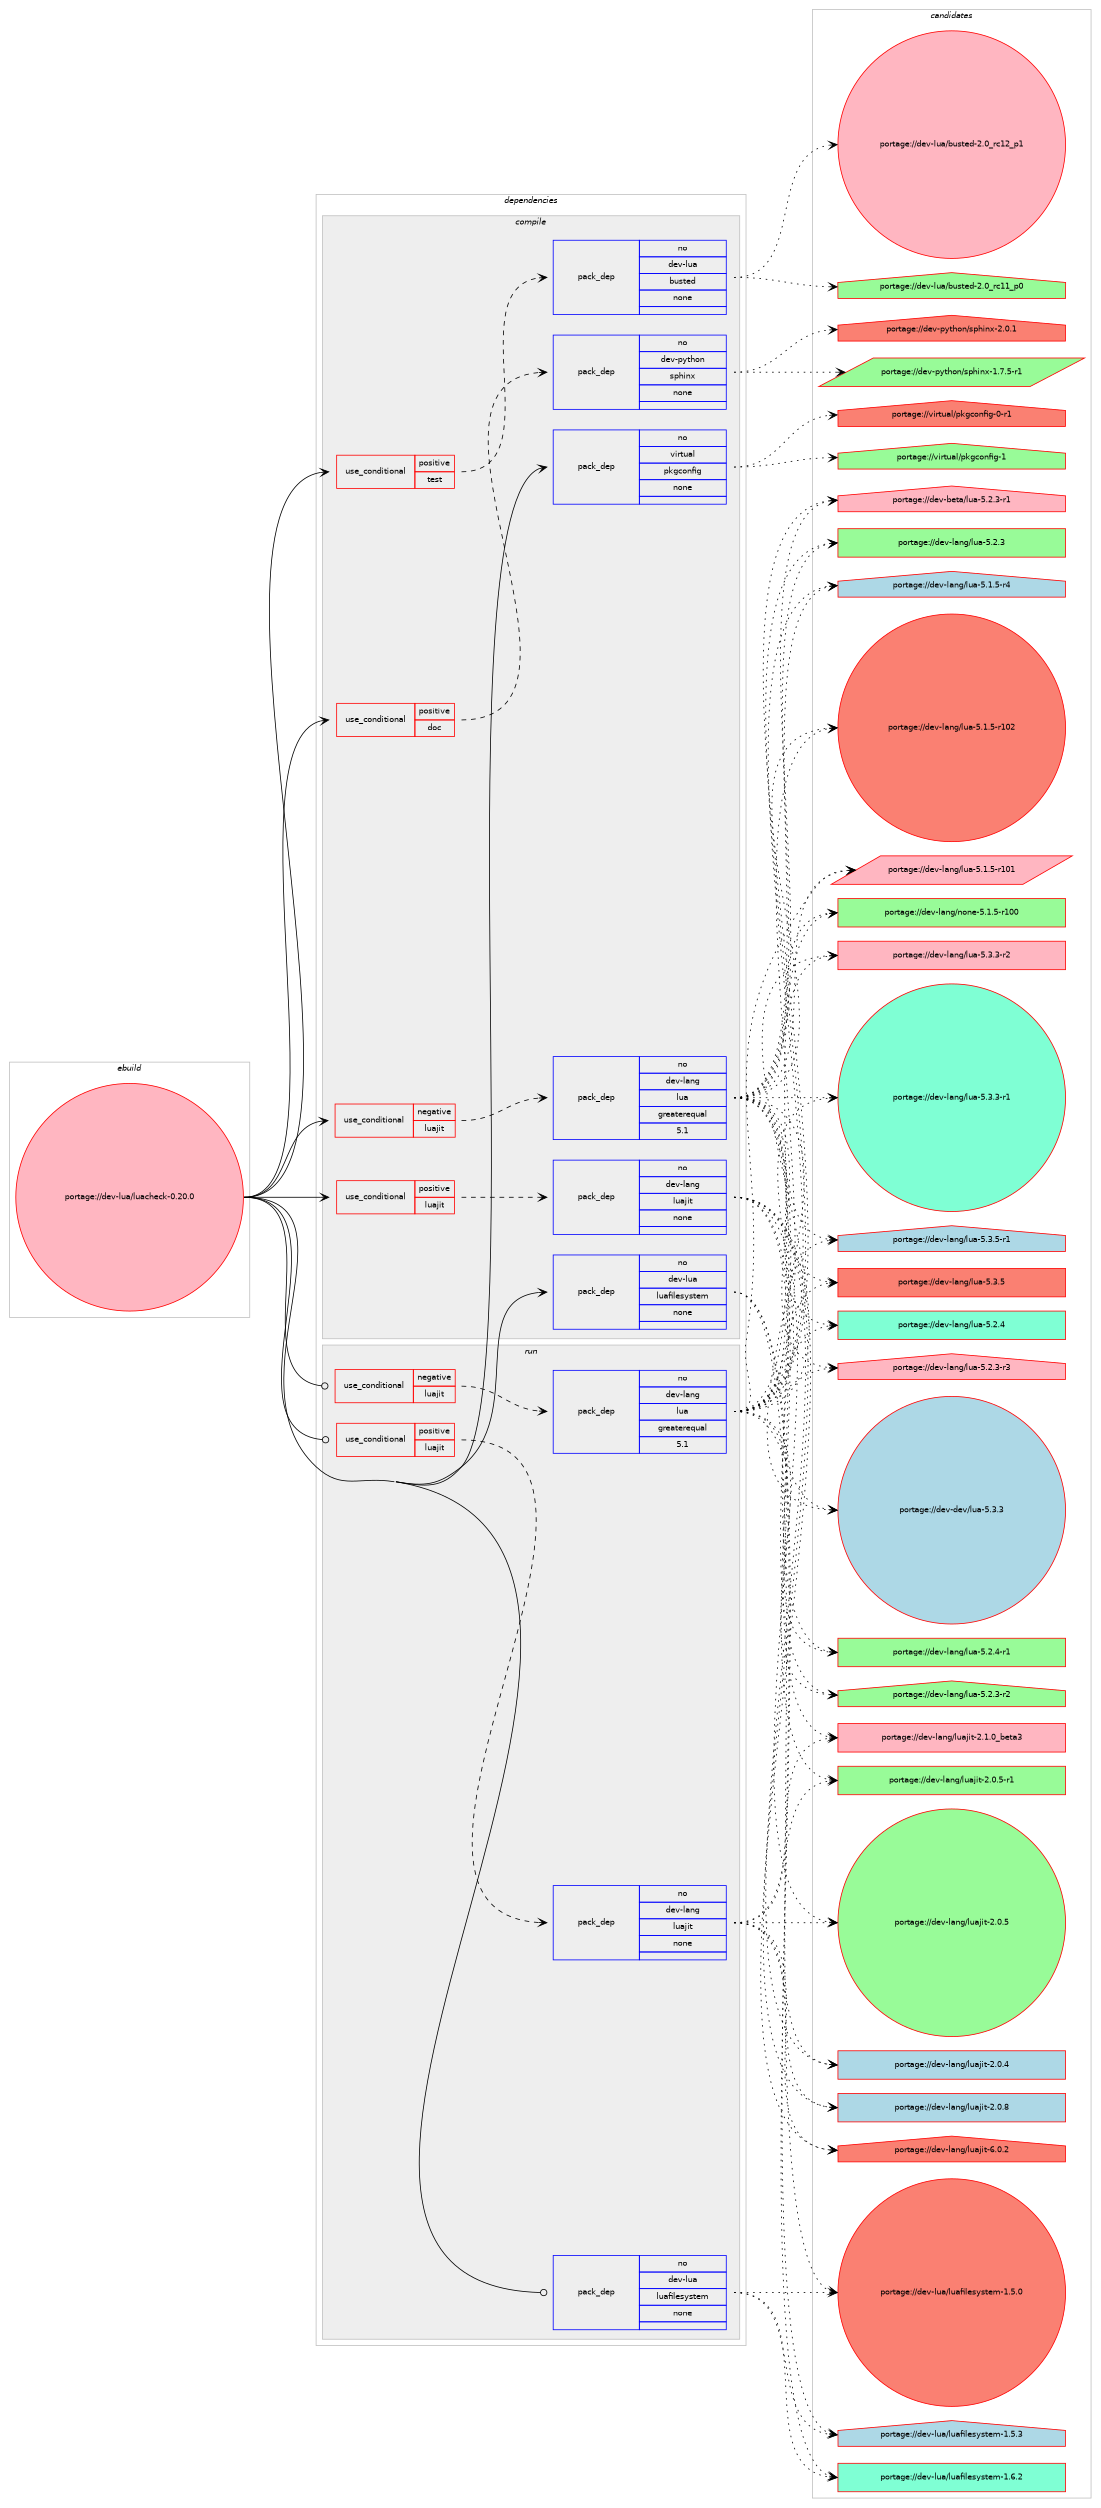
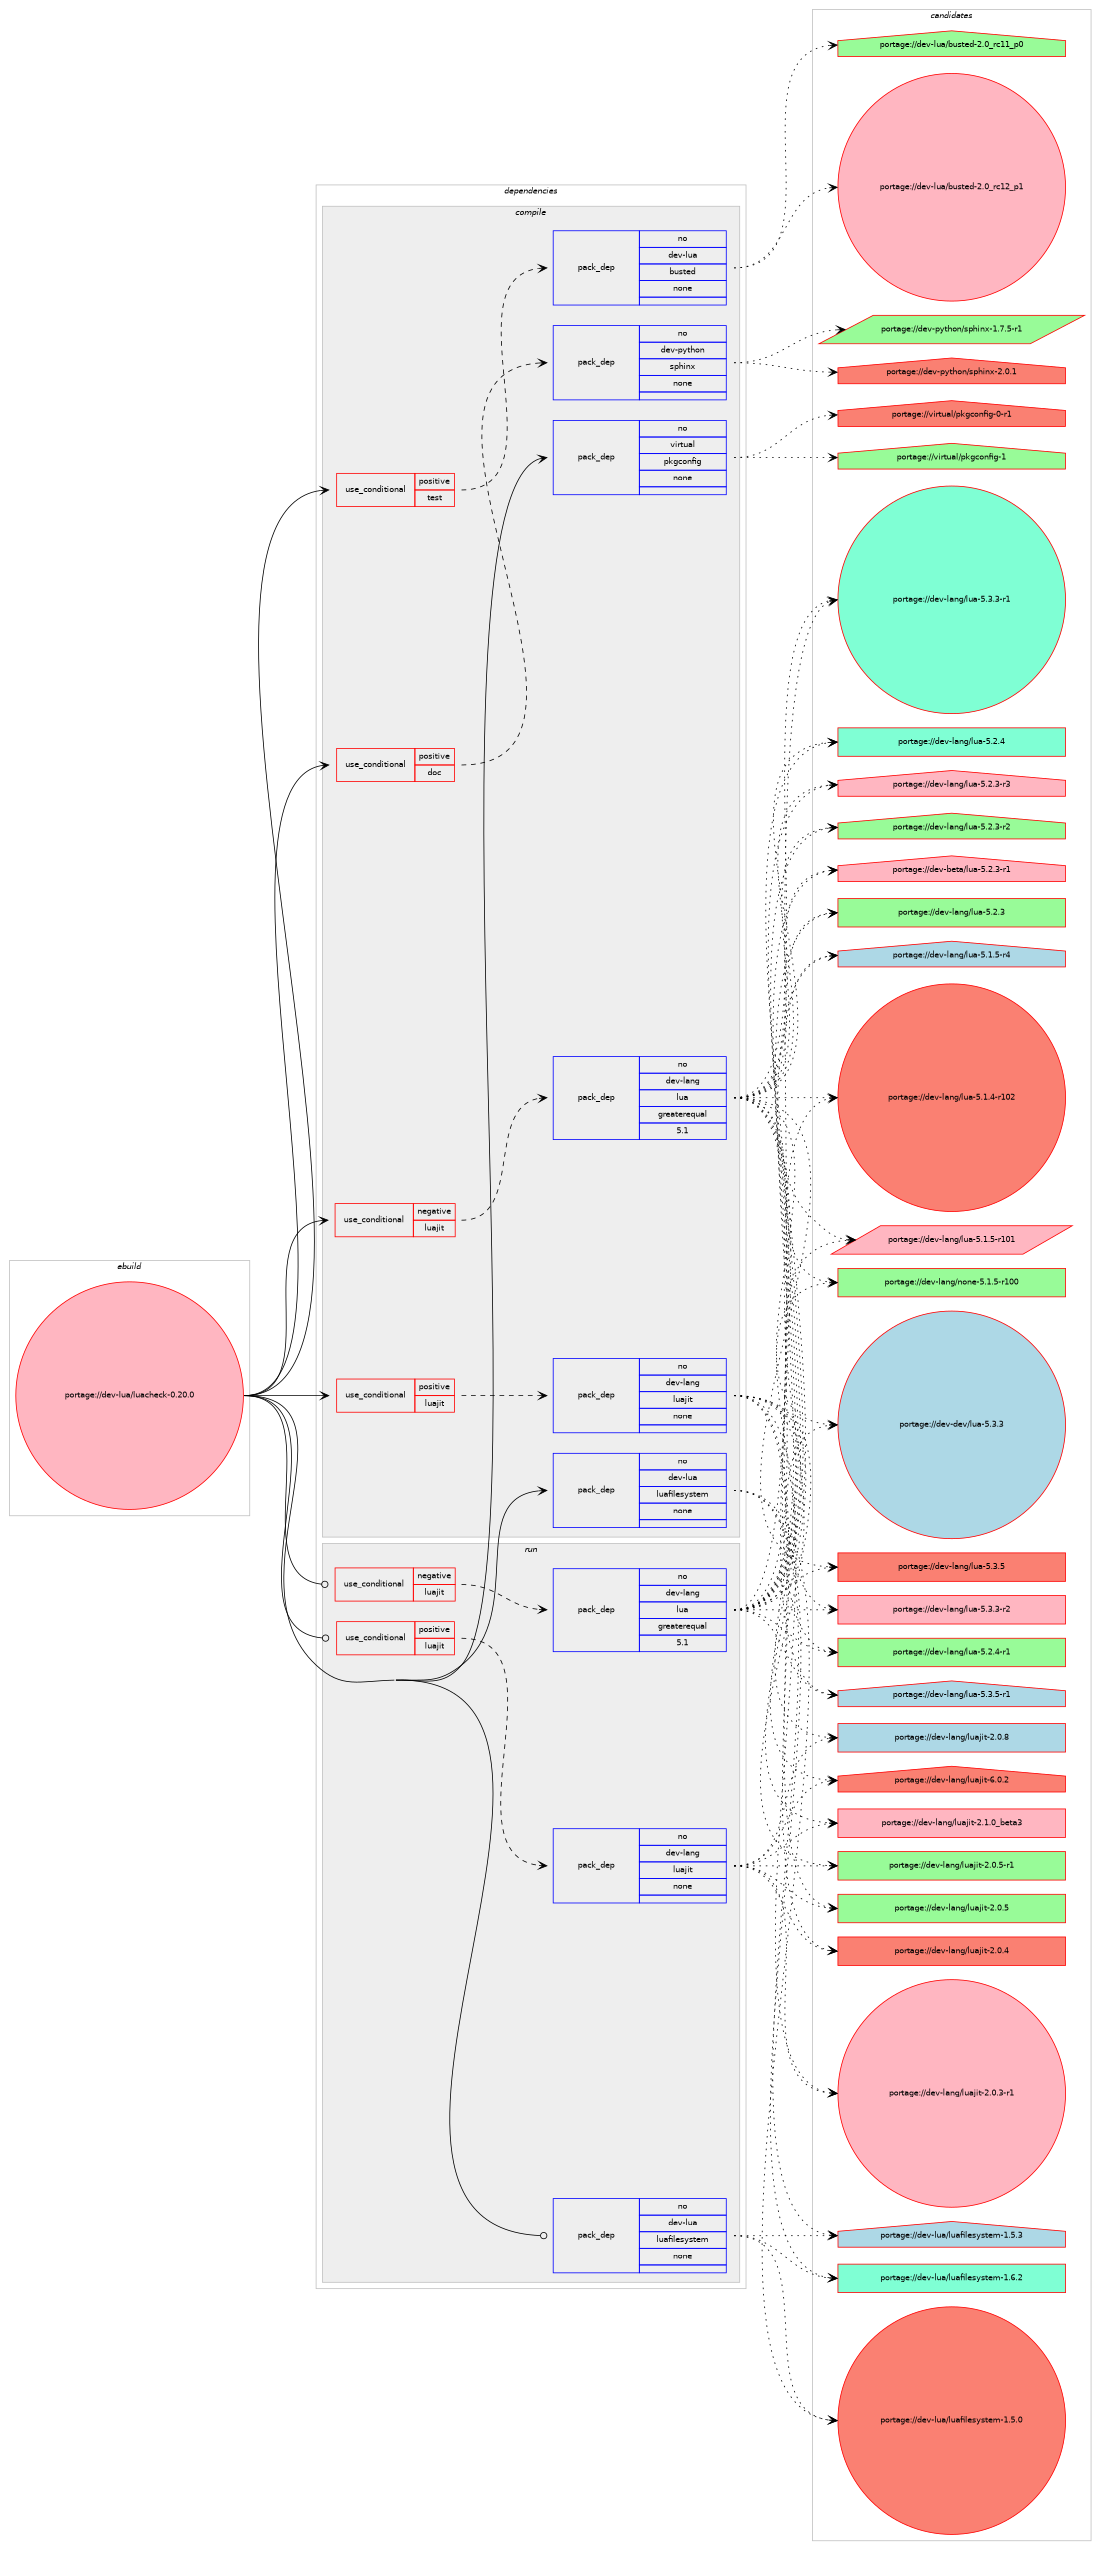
(952, 728) -> (952, 1098)
(952, 1923) -> (952, 1909)
(952, 2065) -> (952, 1951)
none -> (952, 2093)
